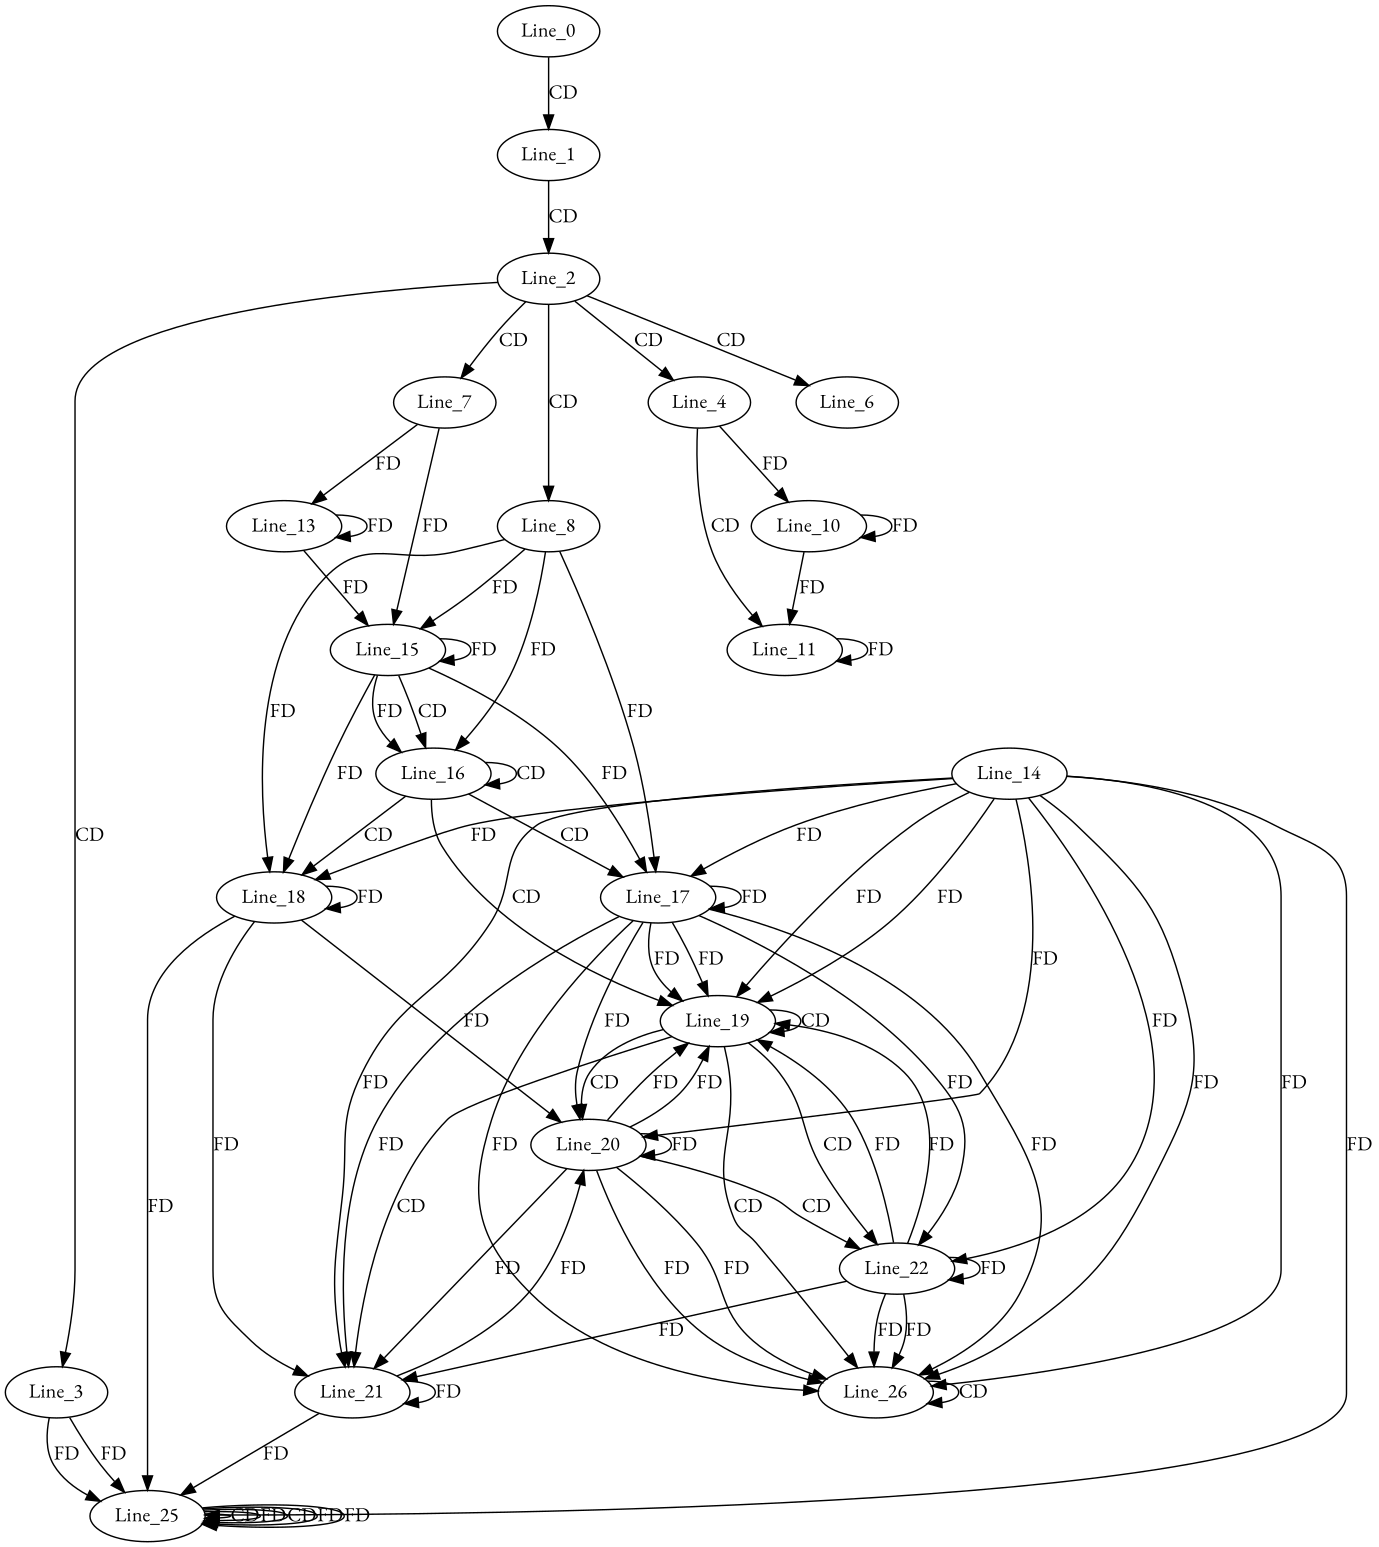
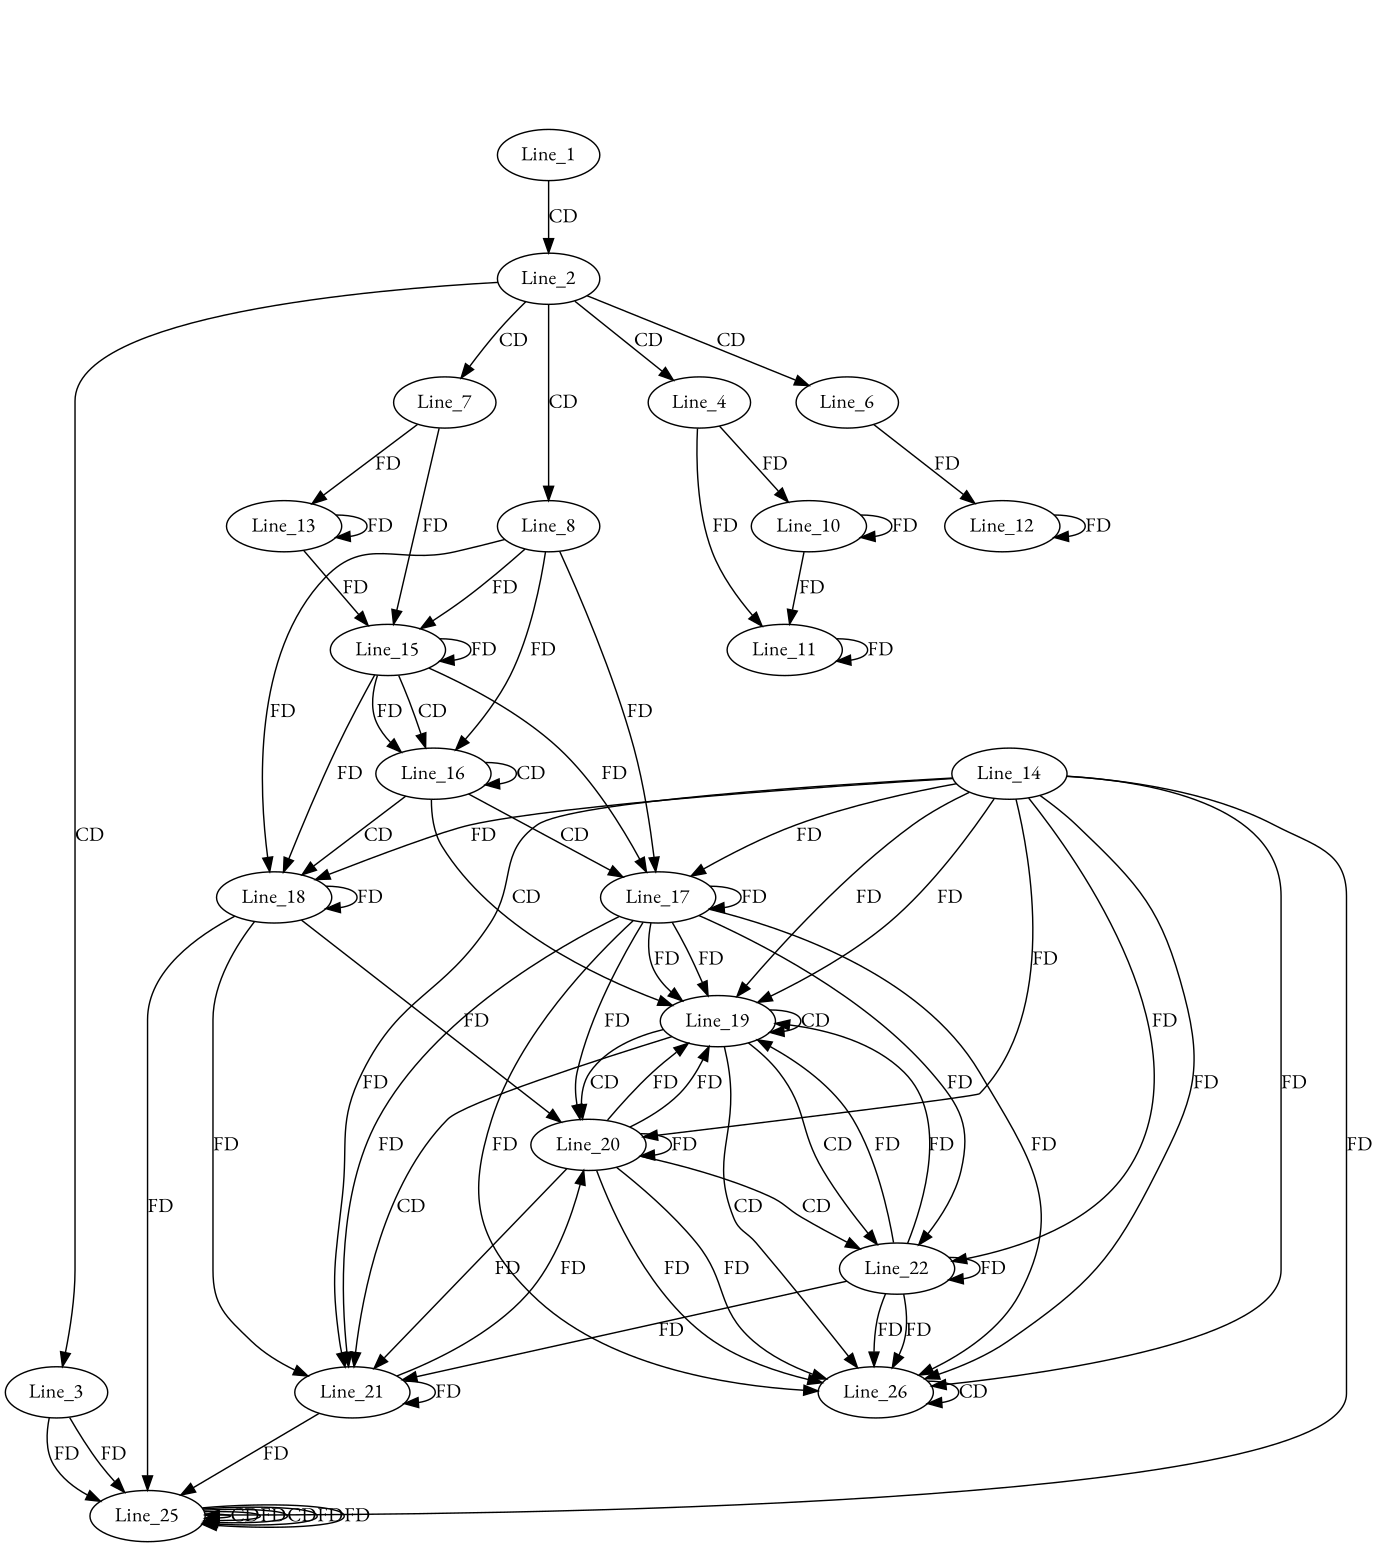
(549, 31) -> none
(726, 526) -> (726, 526)
none -> (1002, 526)
